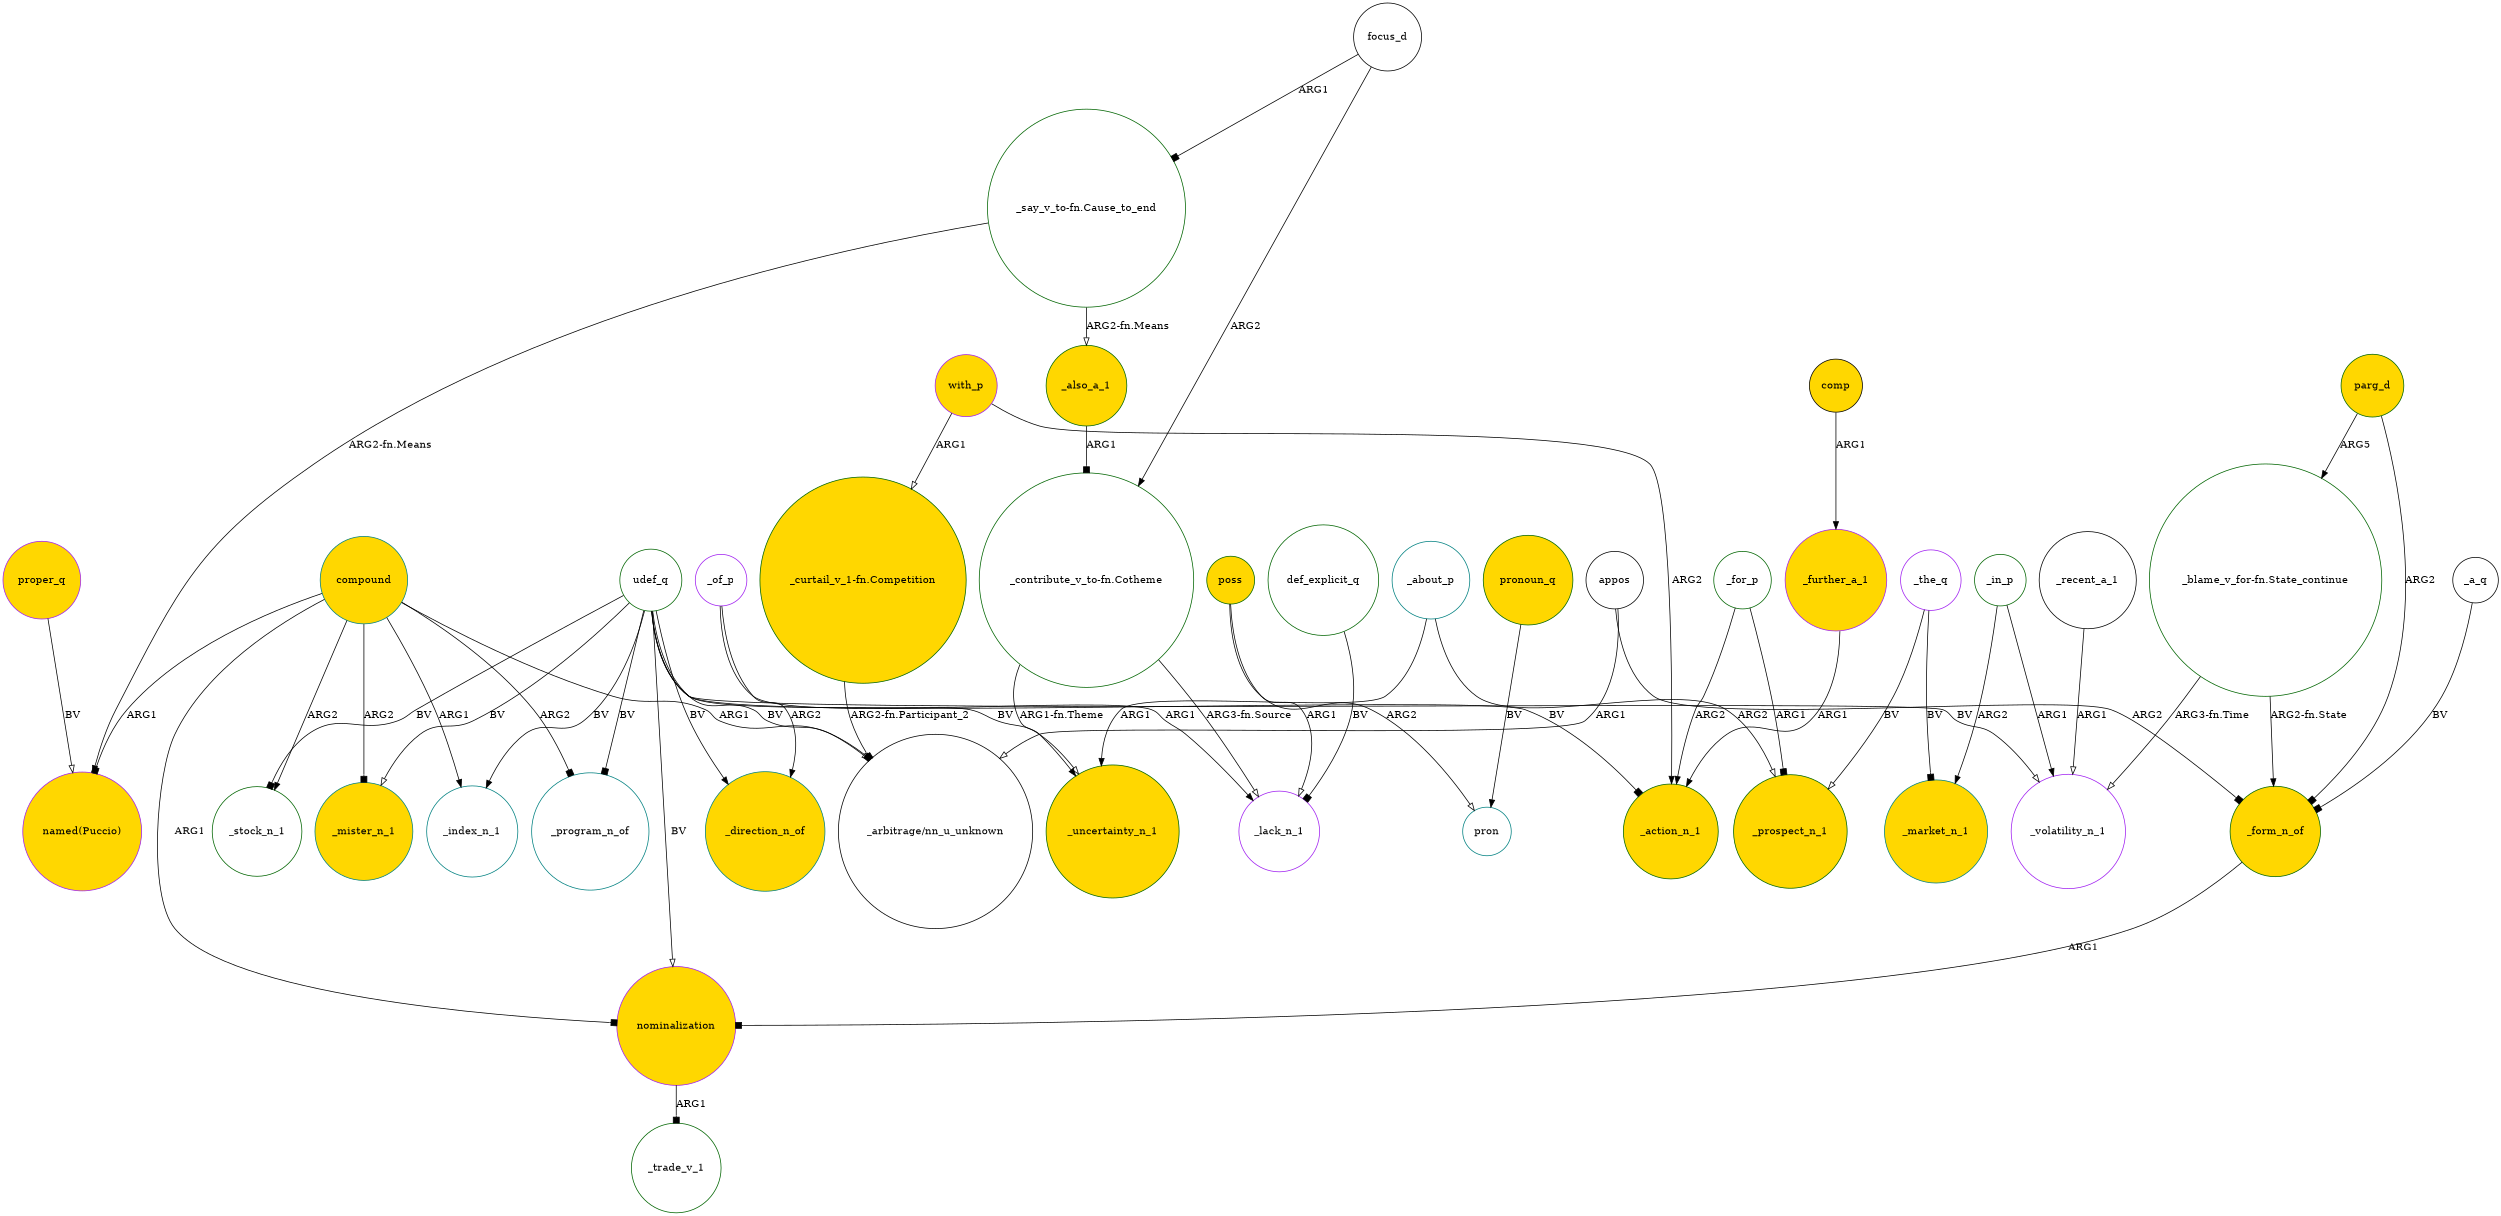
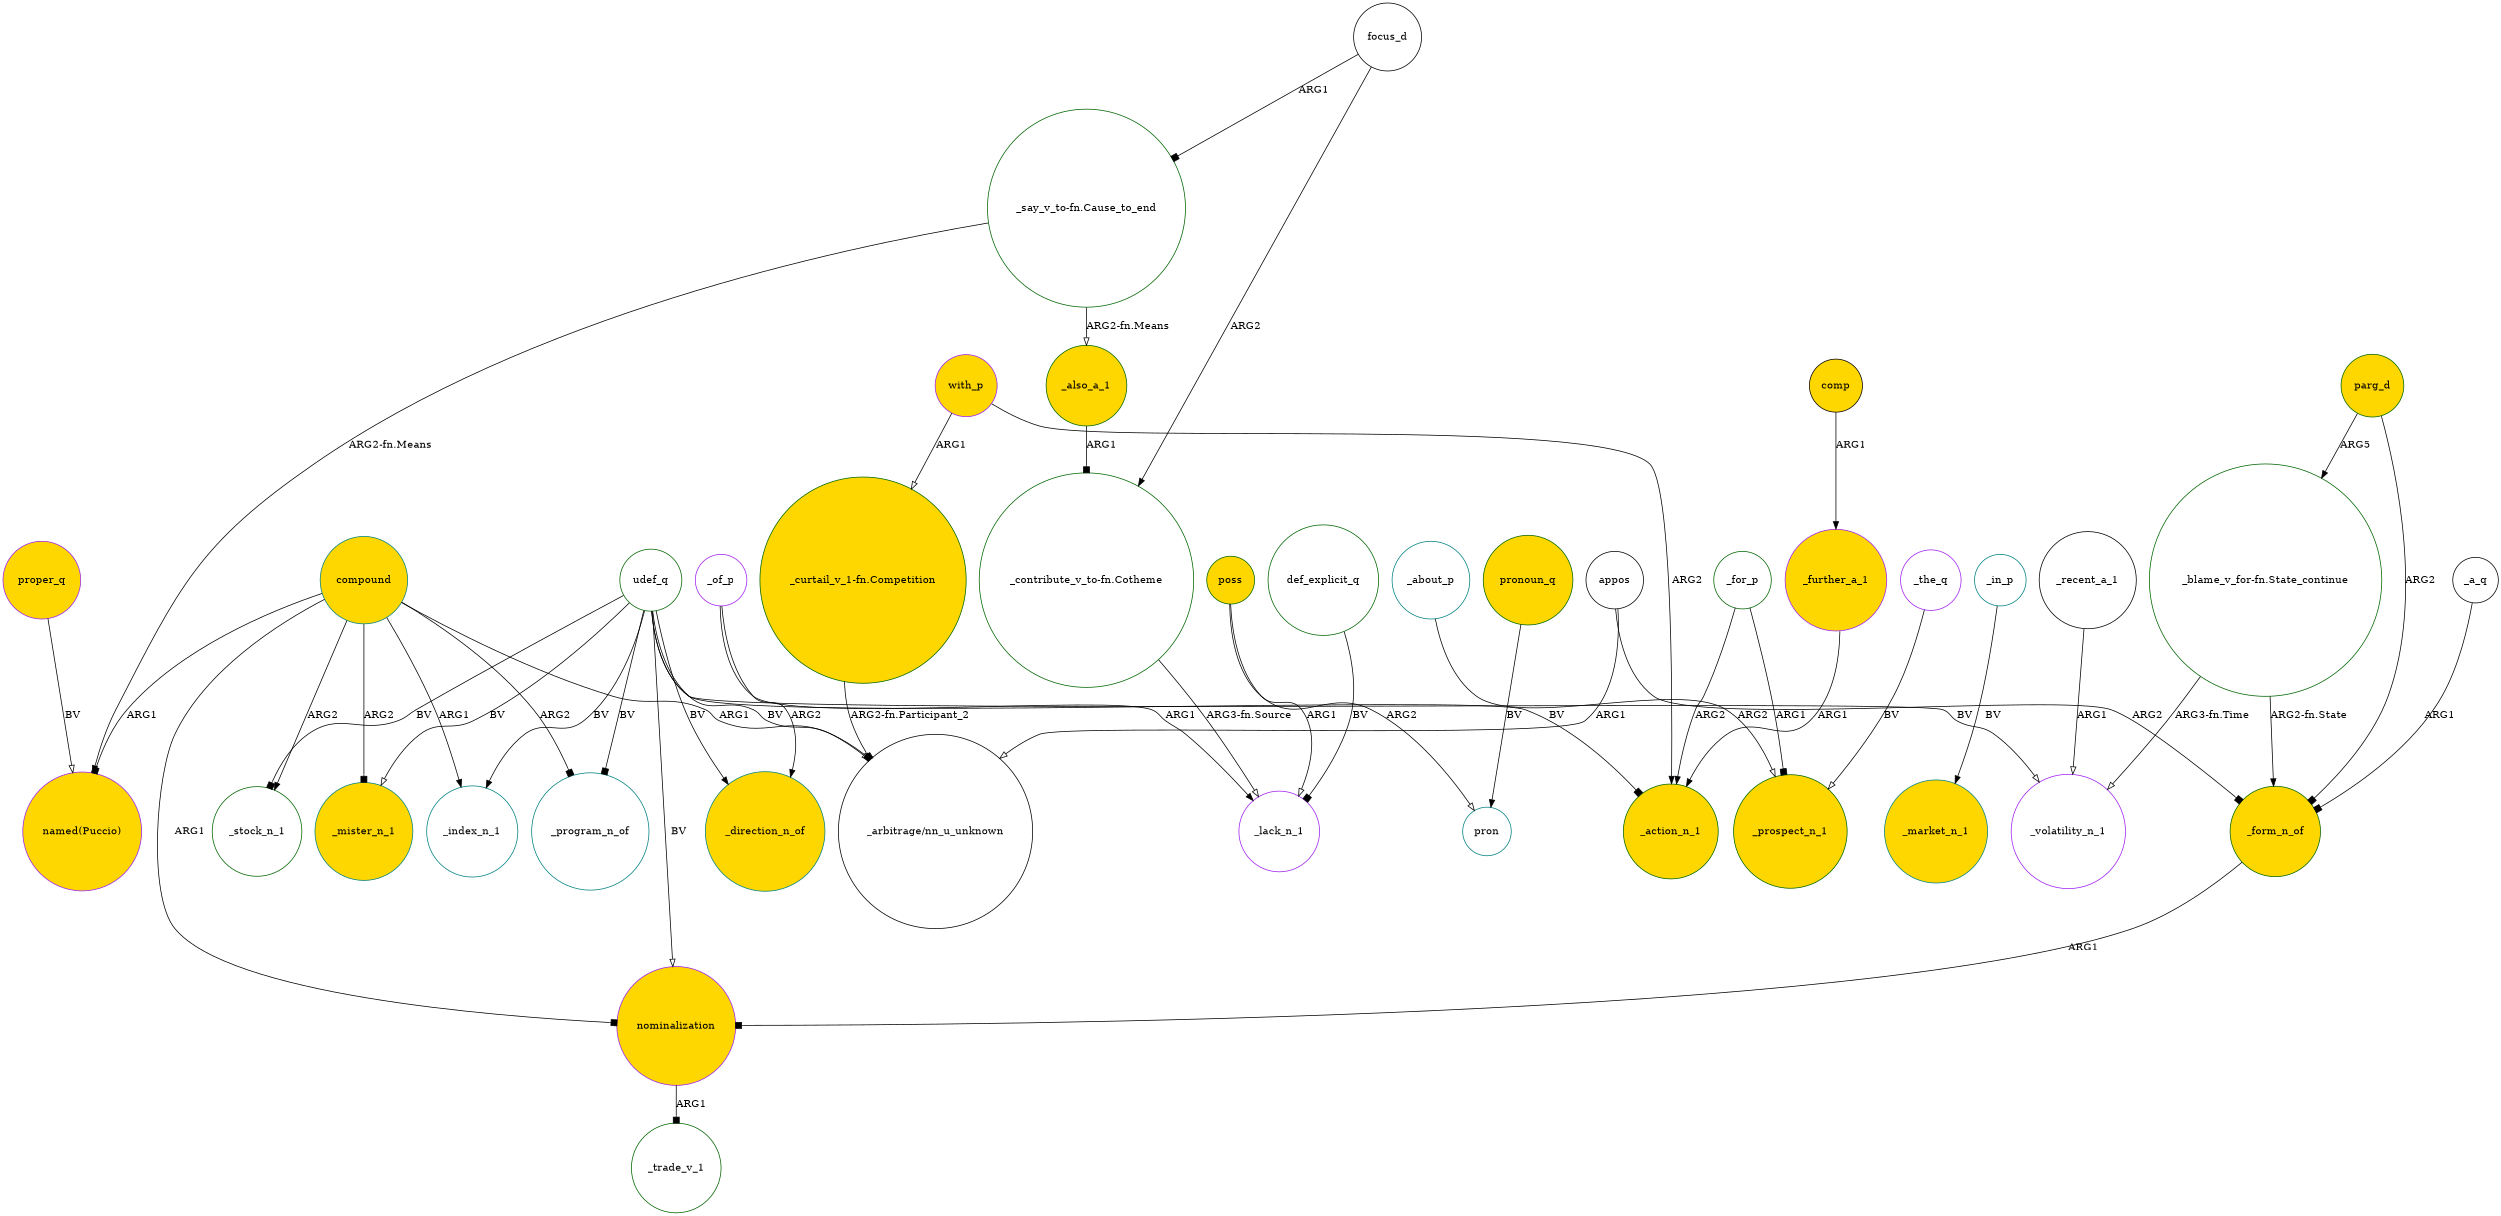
(2000, 580) -> (2000, 580)
(2029, 687) -> none
(1926, 692) -> none
(1993, 715) -> (1993, 715)
(2440, 715) -> (2440, 715)
(1113, 831) -> none
